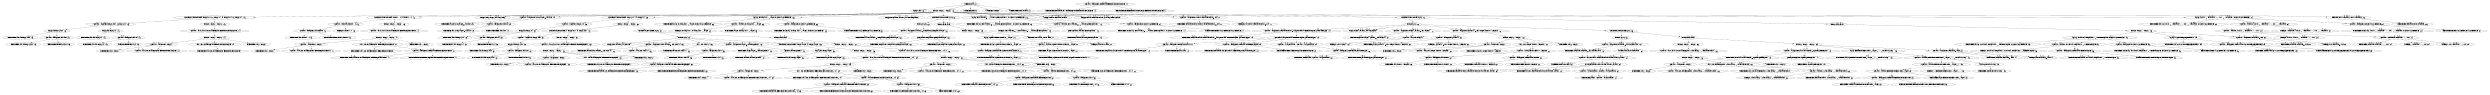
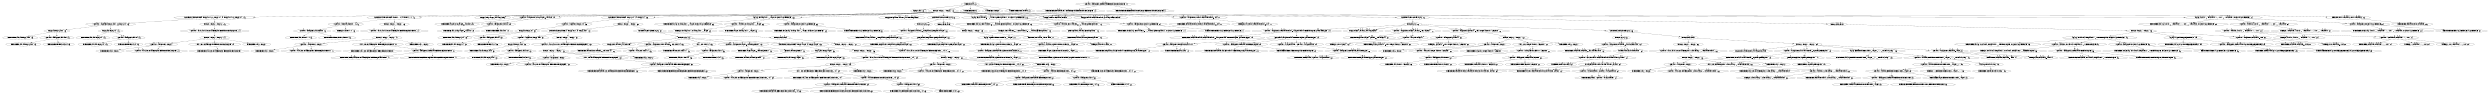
none -> (1751, 51)
(609, 64) -> none
